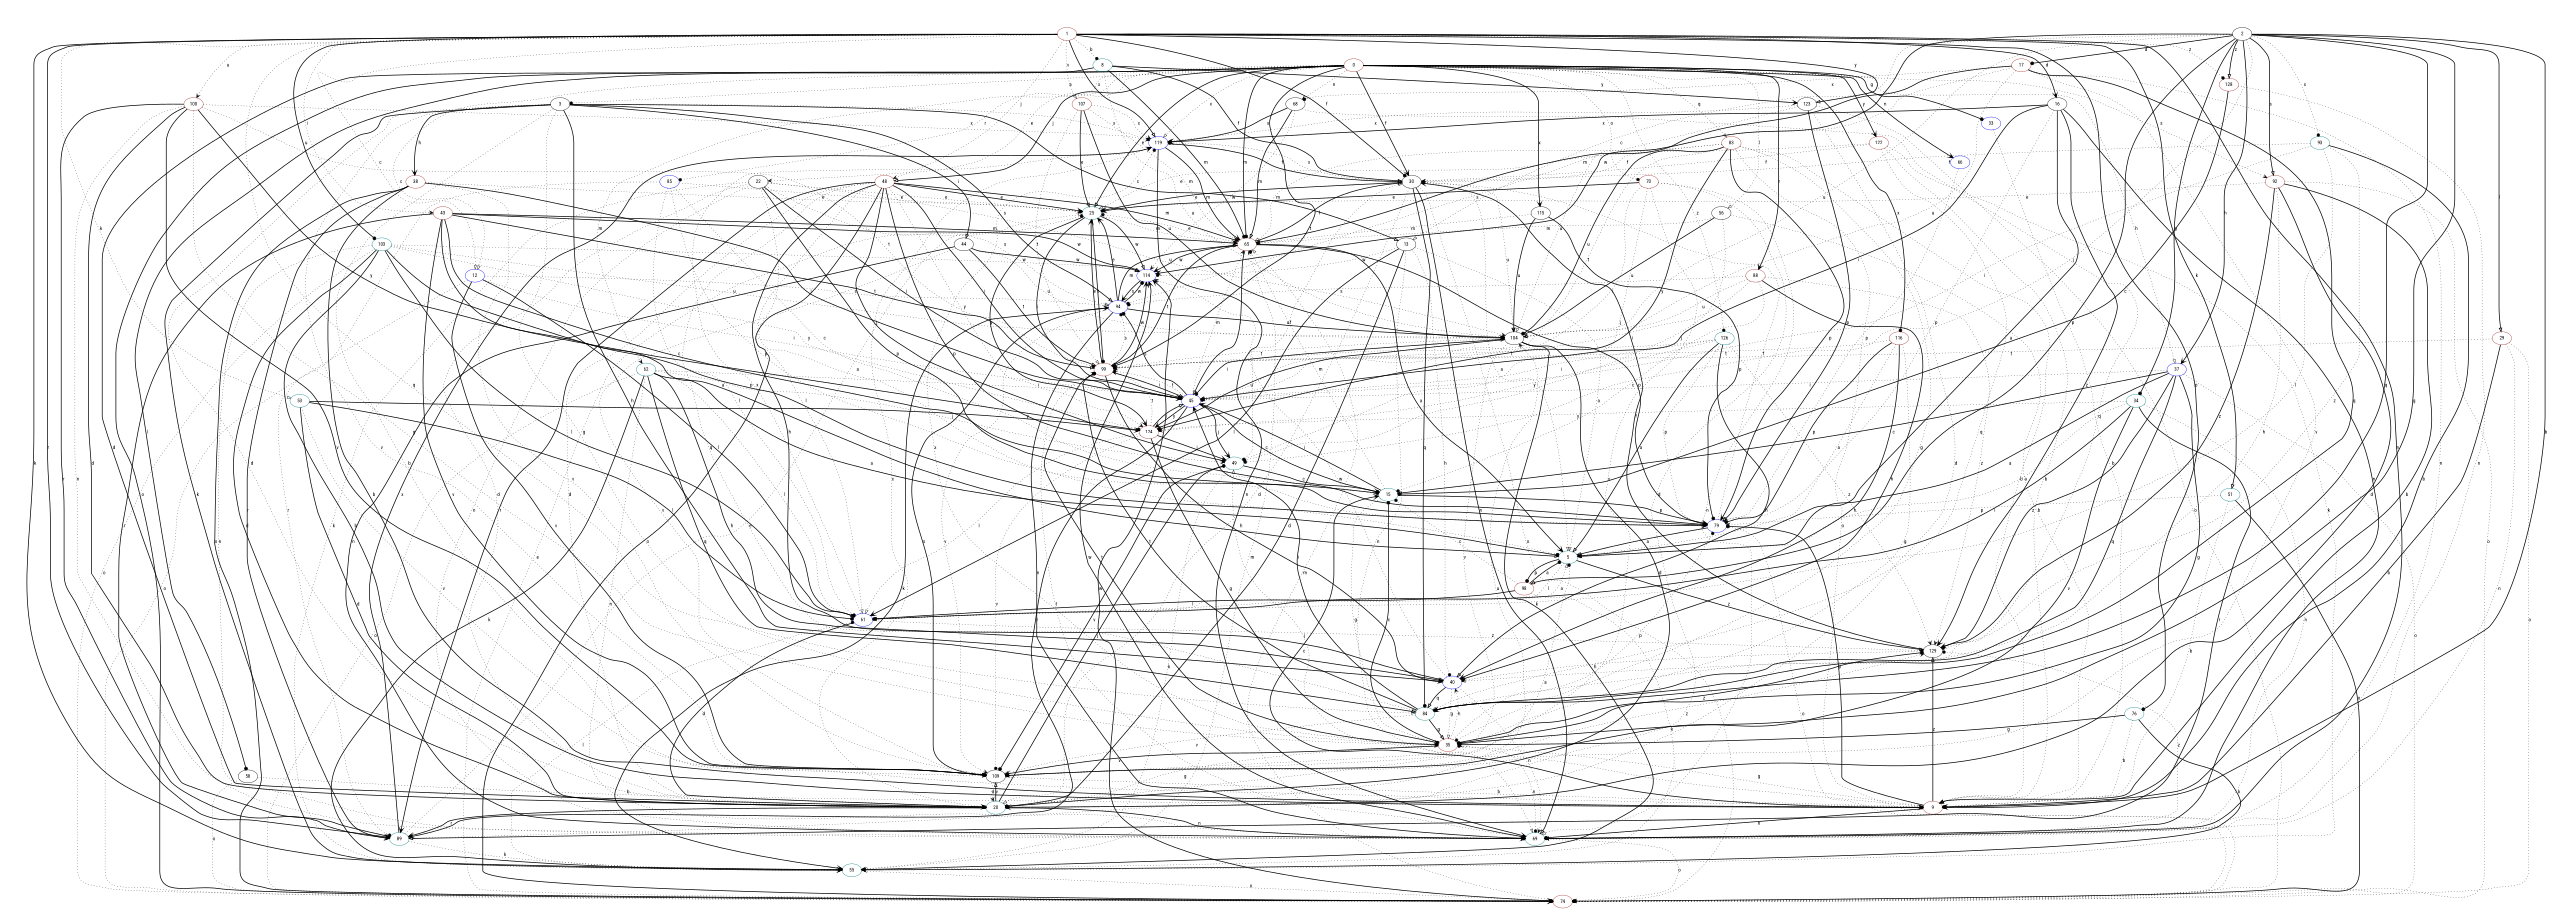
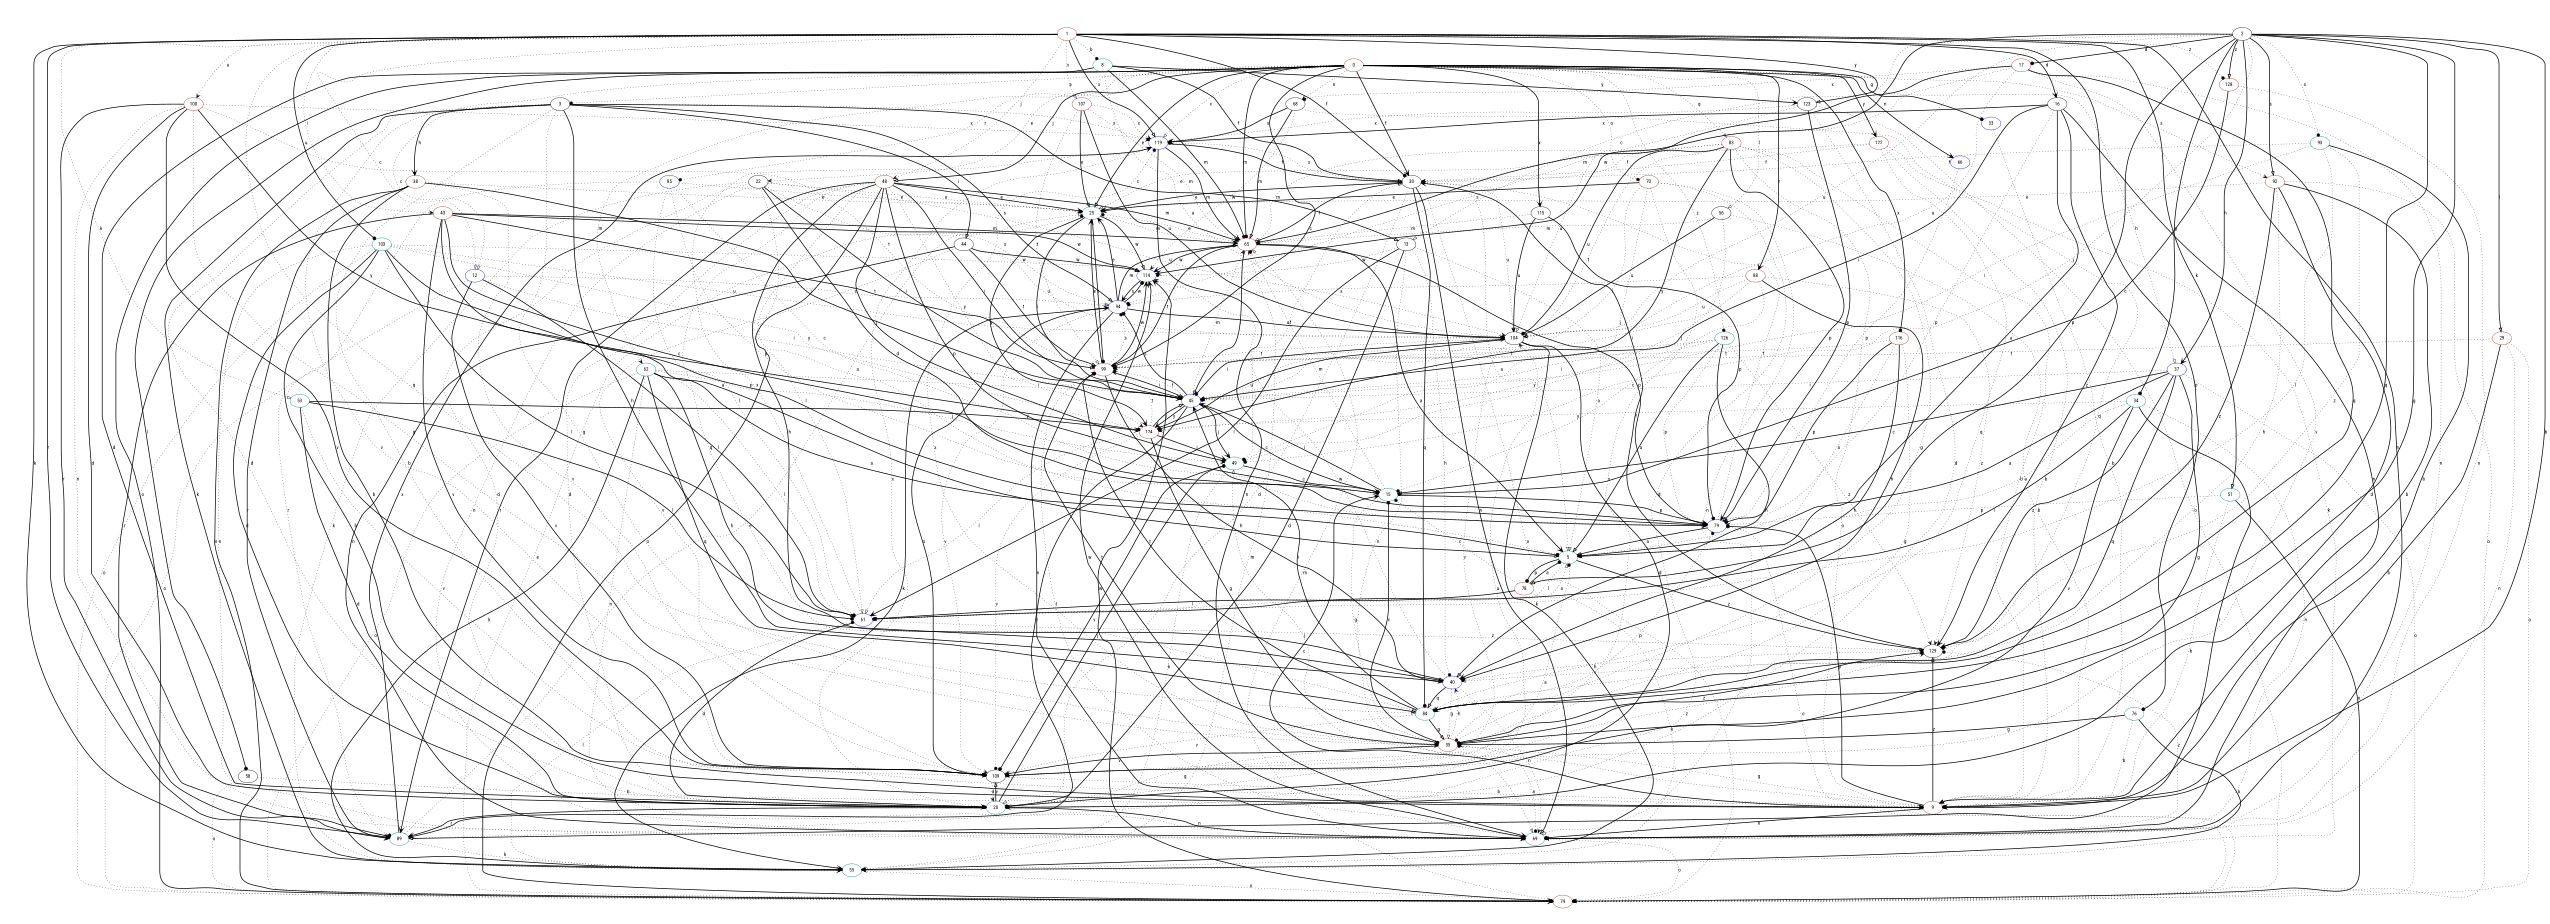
(1311, 229) -> (1311, 229)
(898, 354) -> (898, 354)
(1524, 589) -> (1524, 589)
